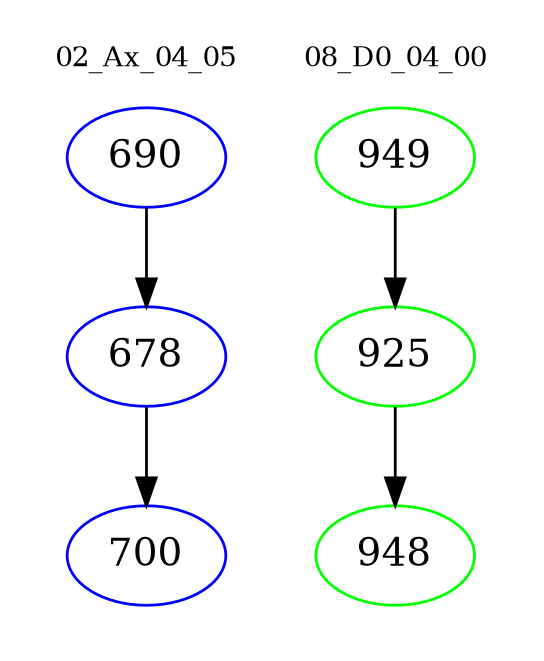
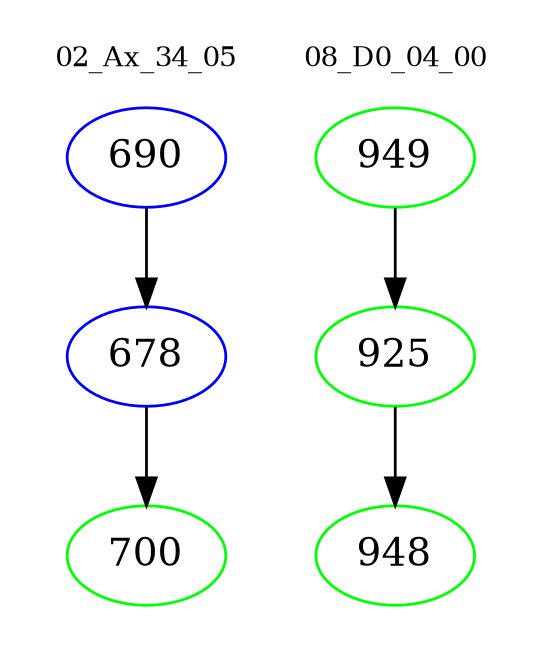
(146, 59) -> (146, 59)
(146, 556) -> (146, 556)
